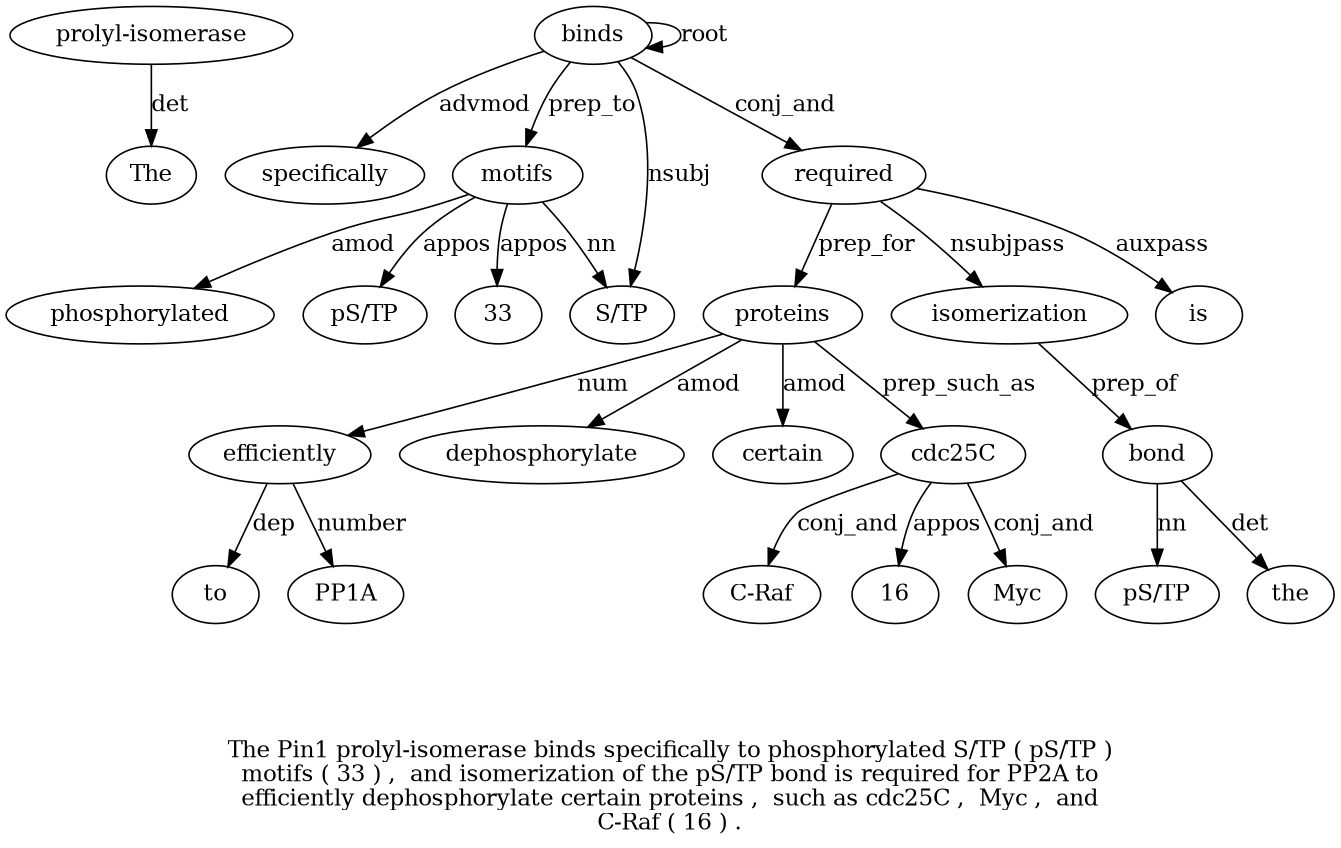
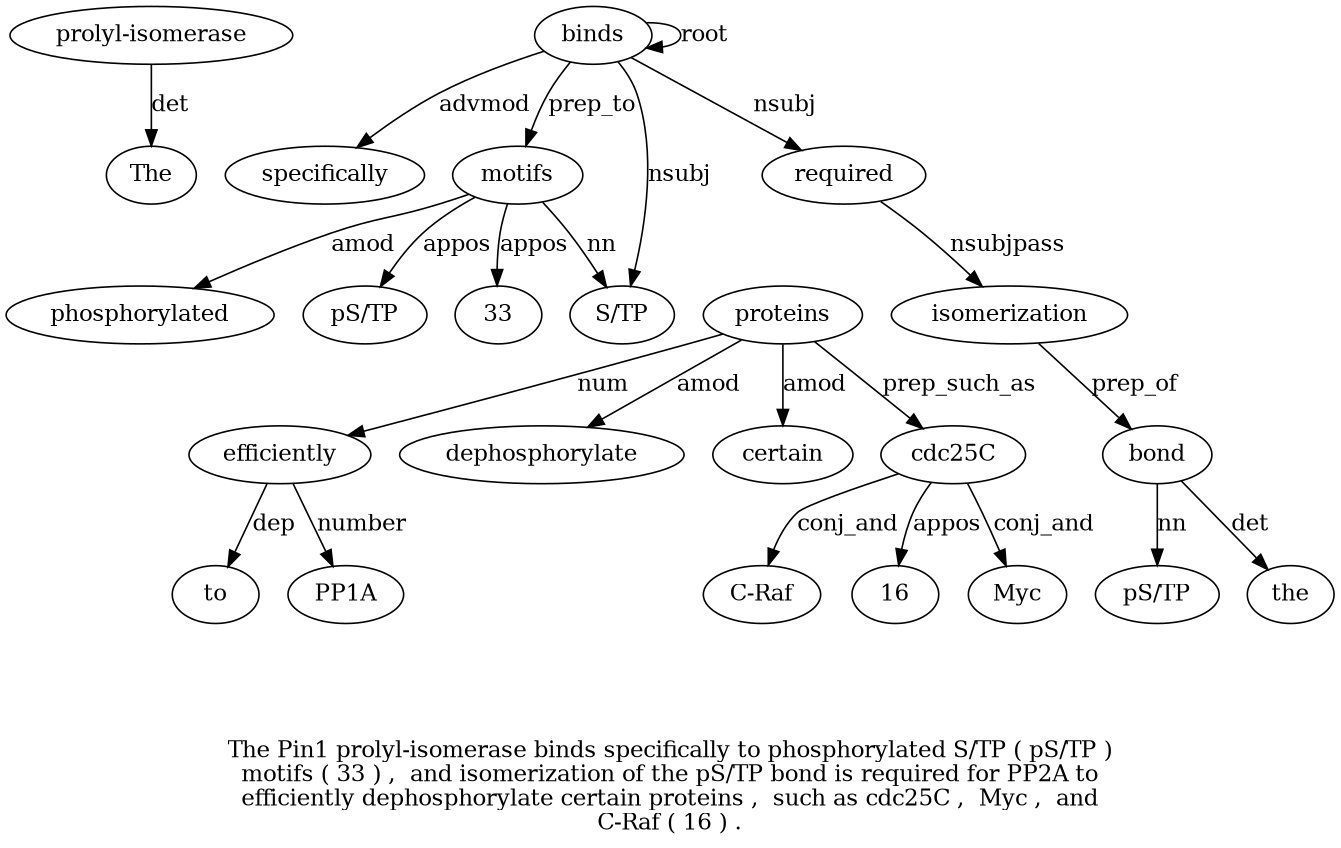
(785, 105) -> (785, 105)
(817, 238) -> none
(1199, 315) -> none
